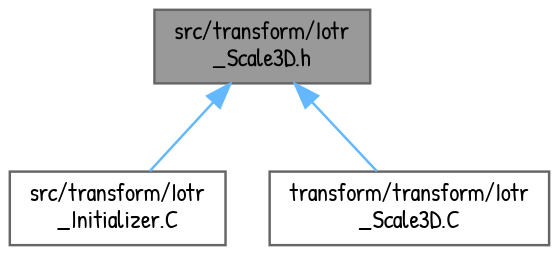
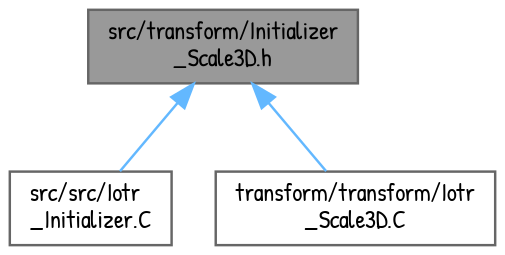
(262, 47) -> (223, 47)
(118, 208) -> (91, 208)
